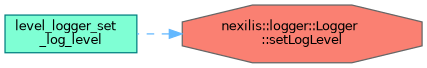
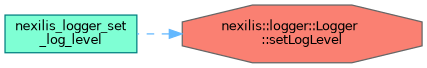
(71, 34) -> (71, 34)
